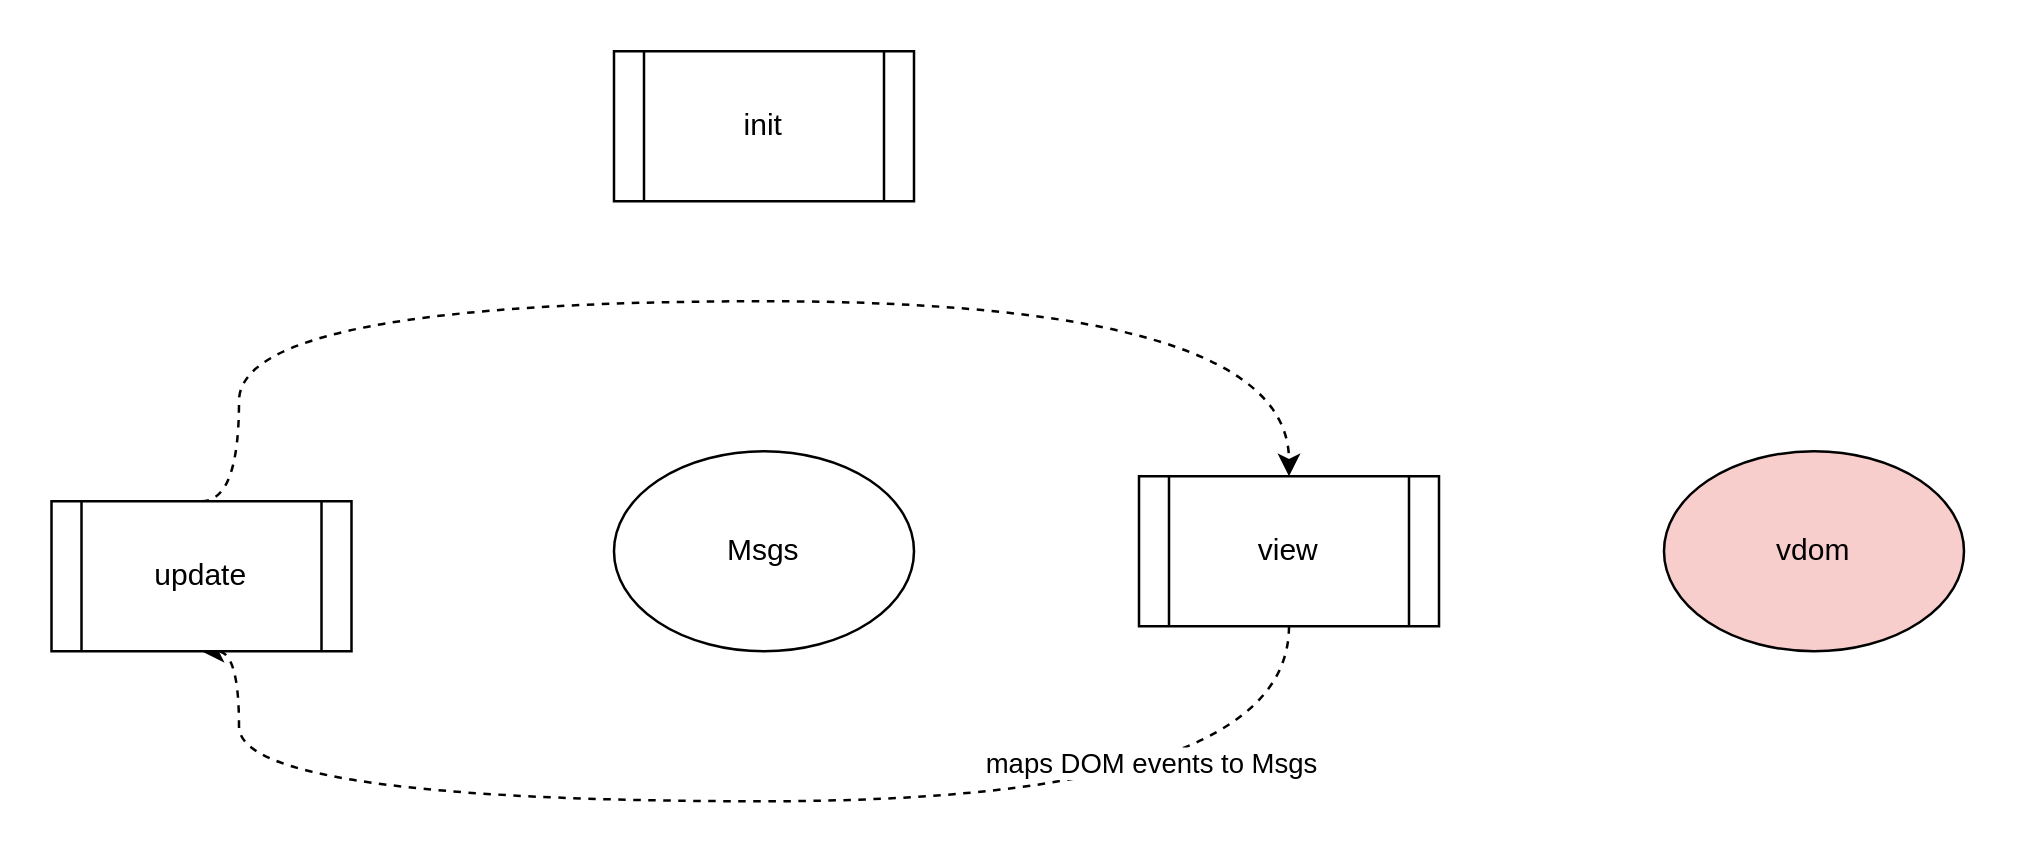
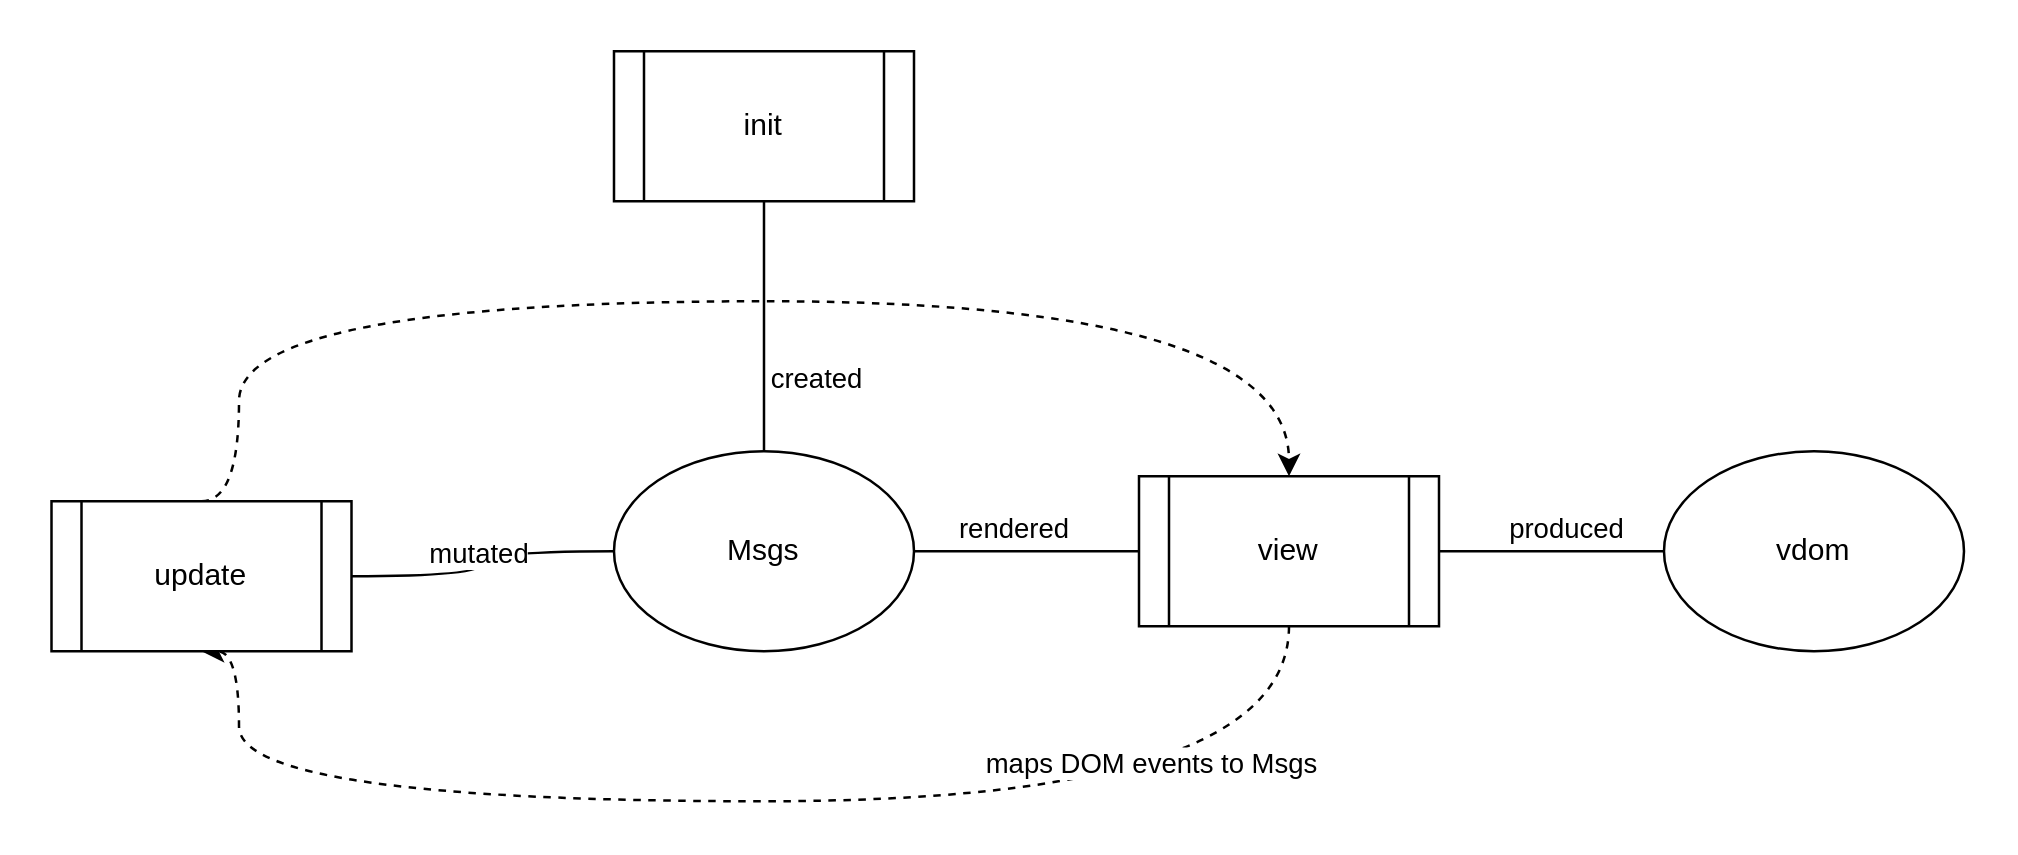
none -> (764, 378)
none -> (1027, 551)
none -> (1551, 551)
(1814, 551) -> (1814, 551)
none -> (548, 552)
